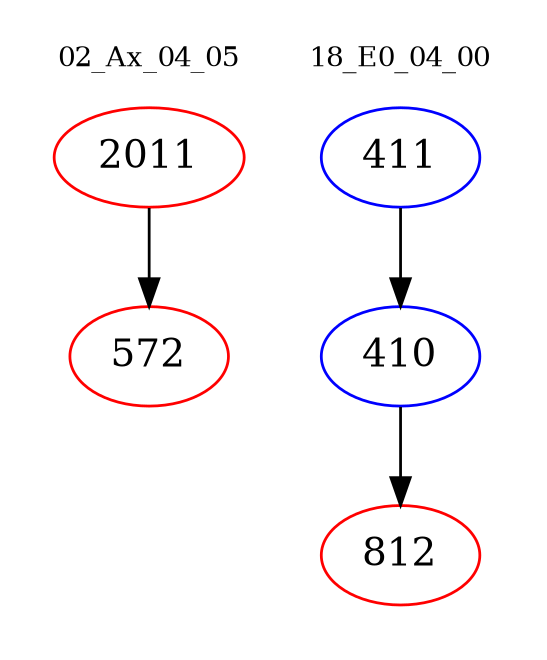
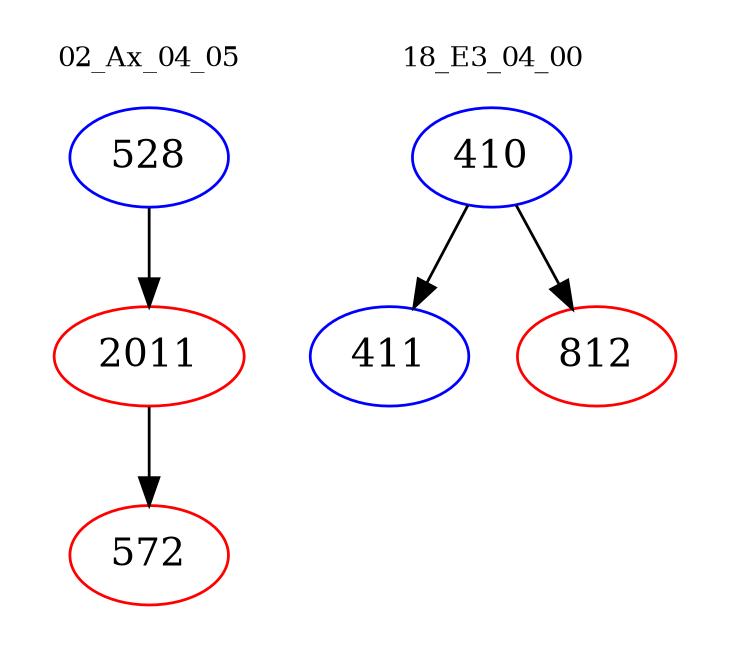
(401, 59) -> (493, 59)
none -> (149, 157)
(401, 243) -> (447, 244)
